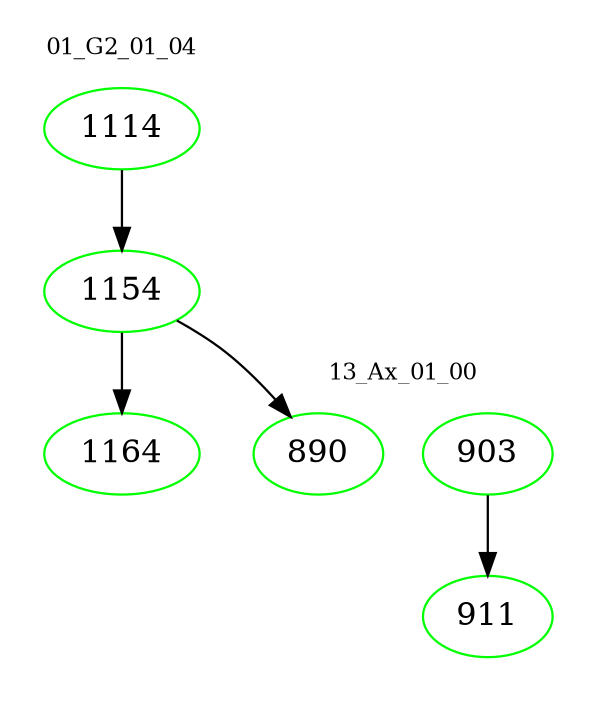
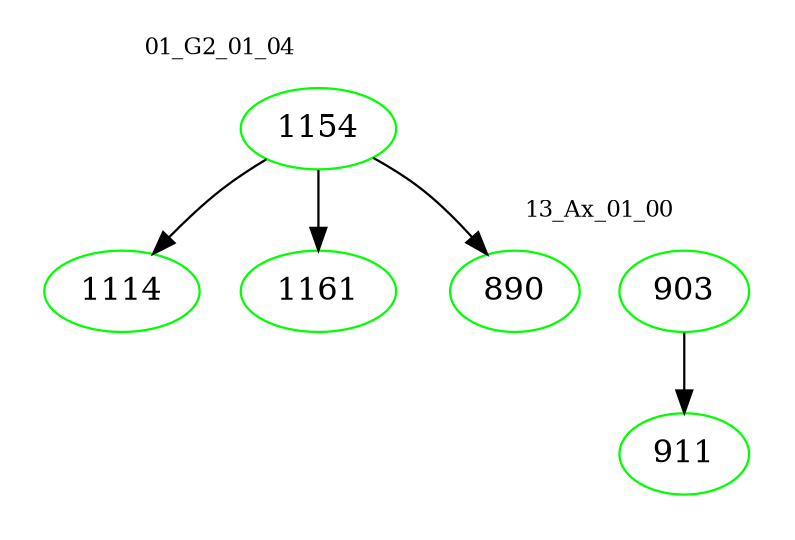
(122, 199) -> (215, 195)
(122, 454) -> (318, 291)
